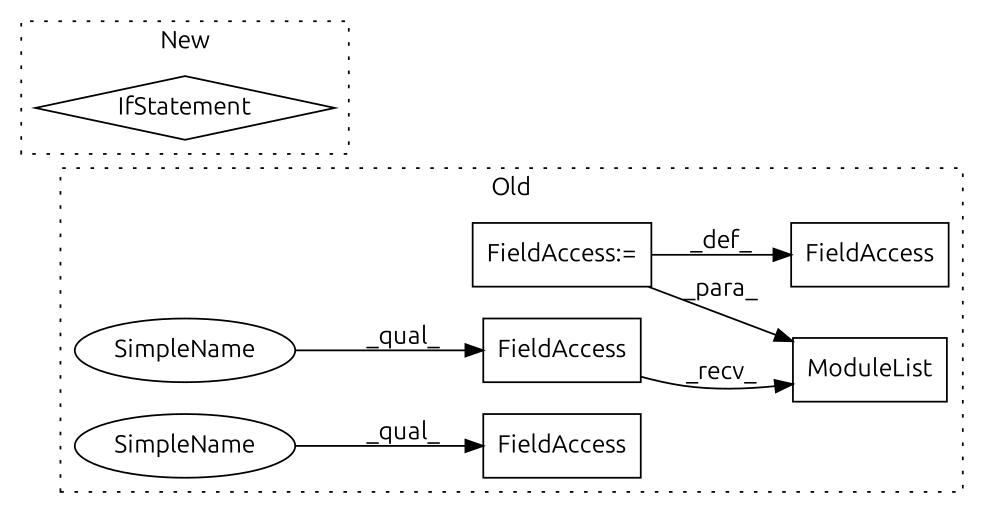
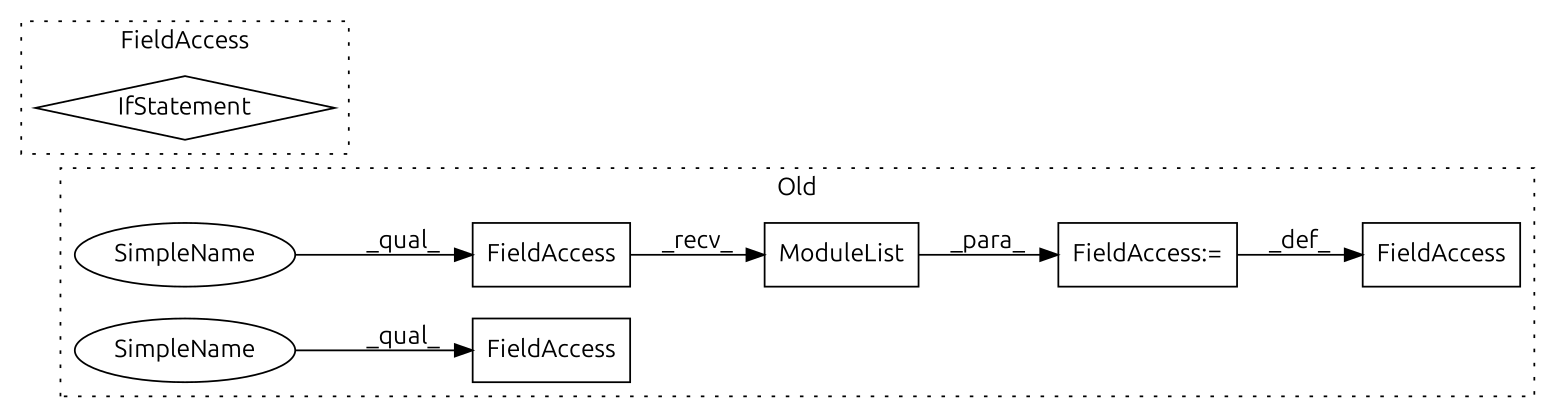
(185, 42) -> (185, 42)
(712, 311) -> (979, 255)
